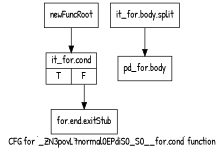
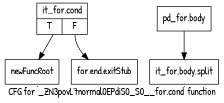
(71, 37) -> (48, 44)
(145, 38) -> (184, 42)
